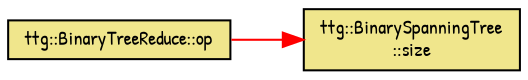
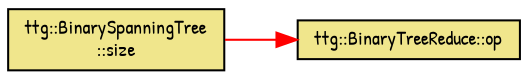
(257, 40) -> (251, 40)
